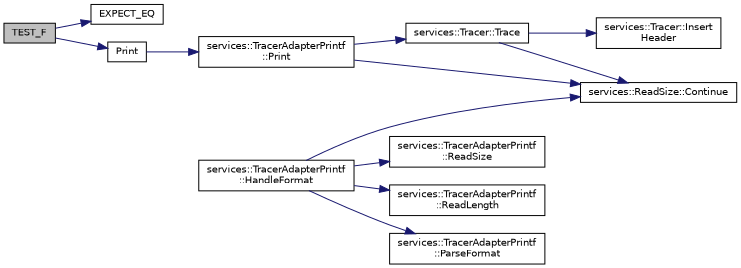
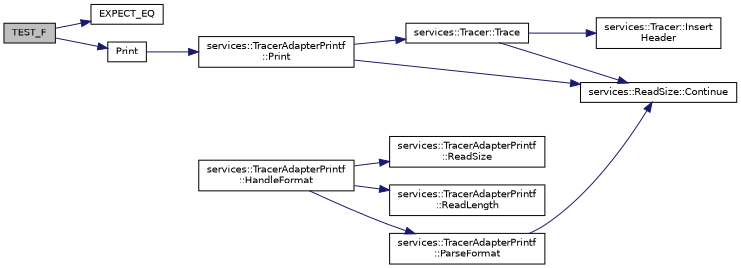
(435, 116) -> (595, 180)
